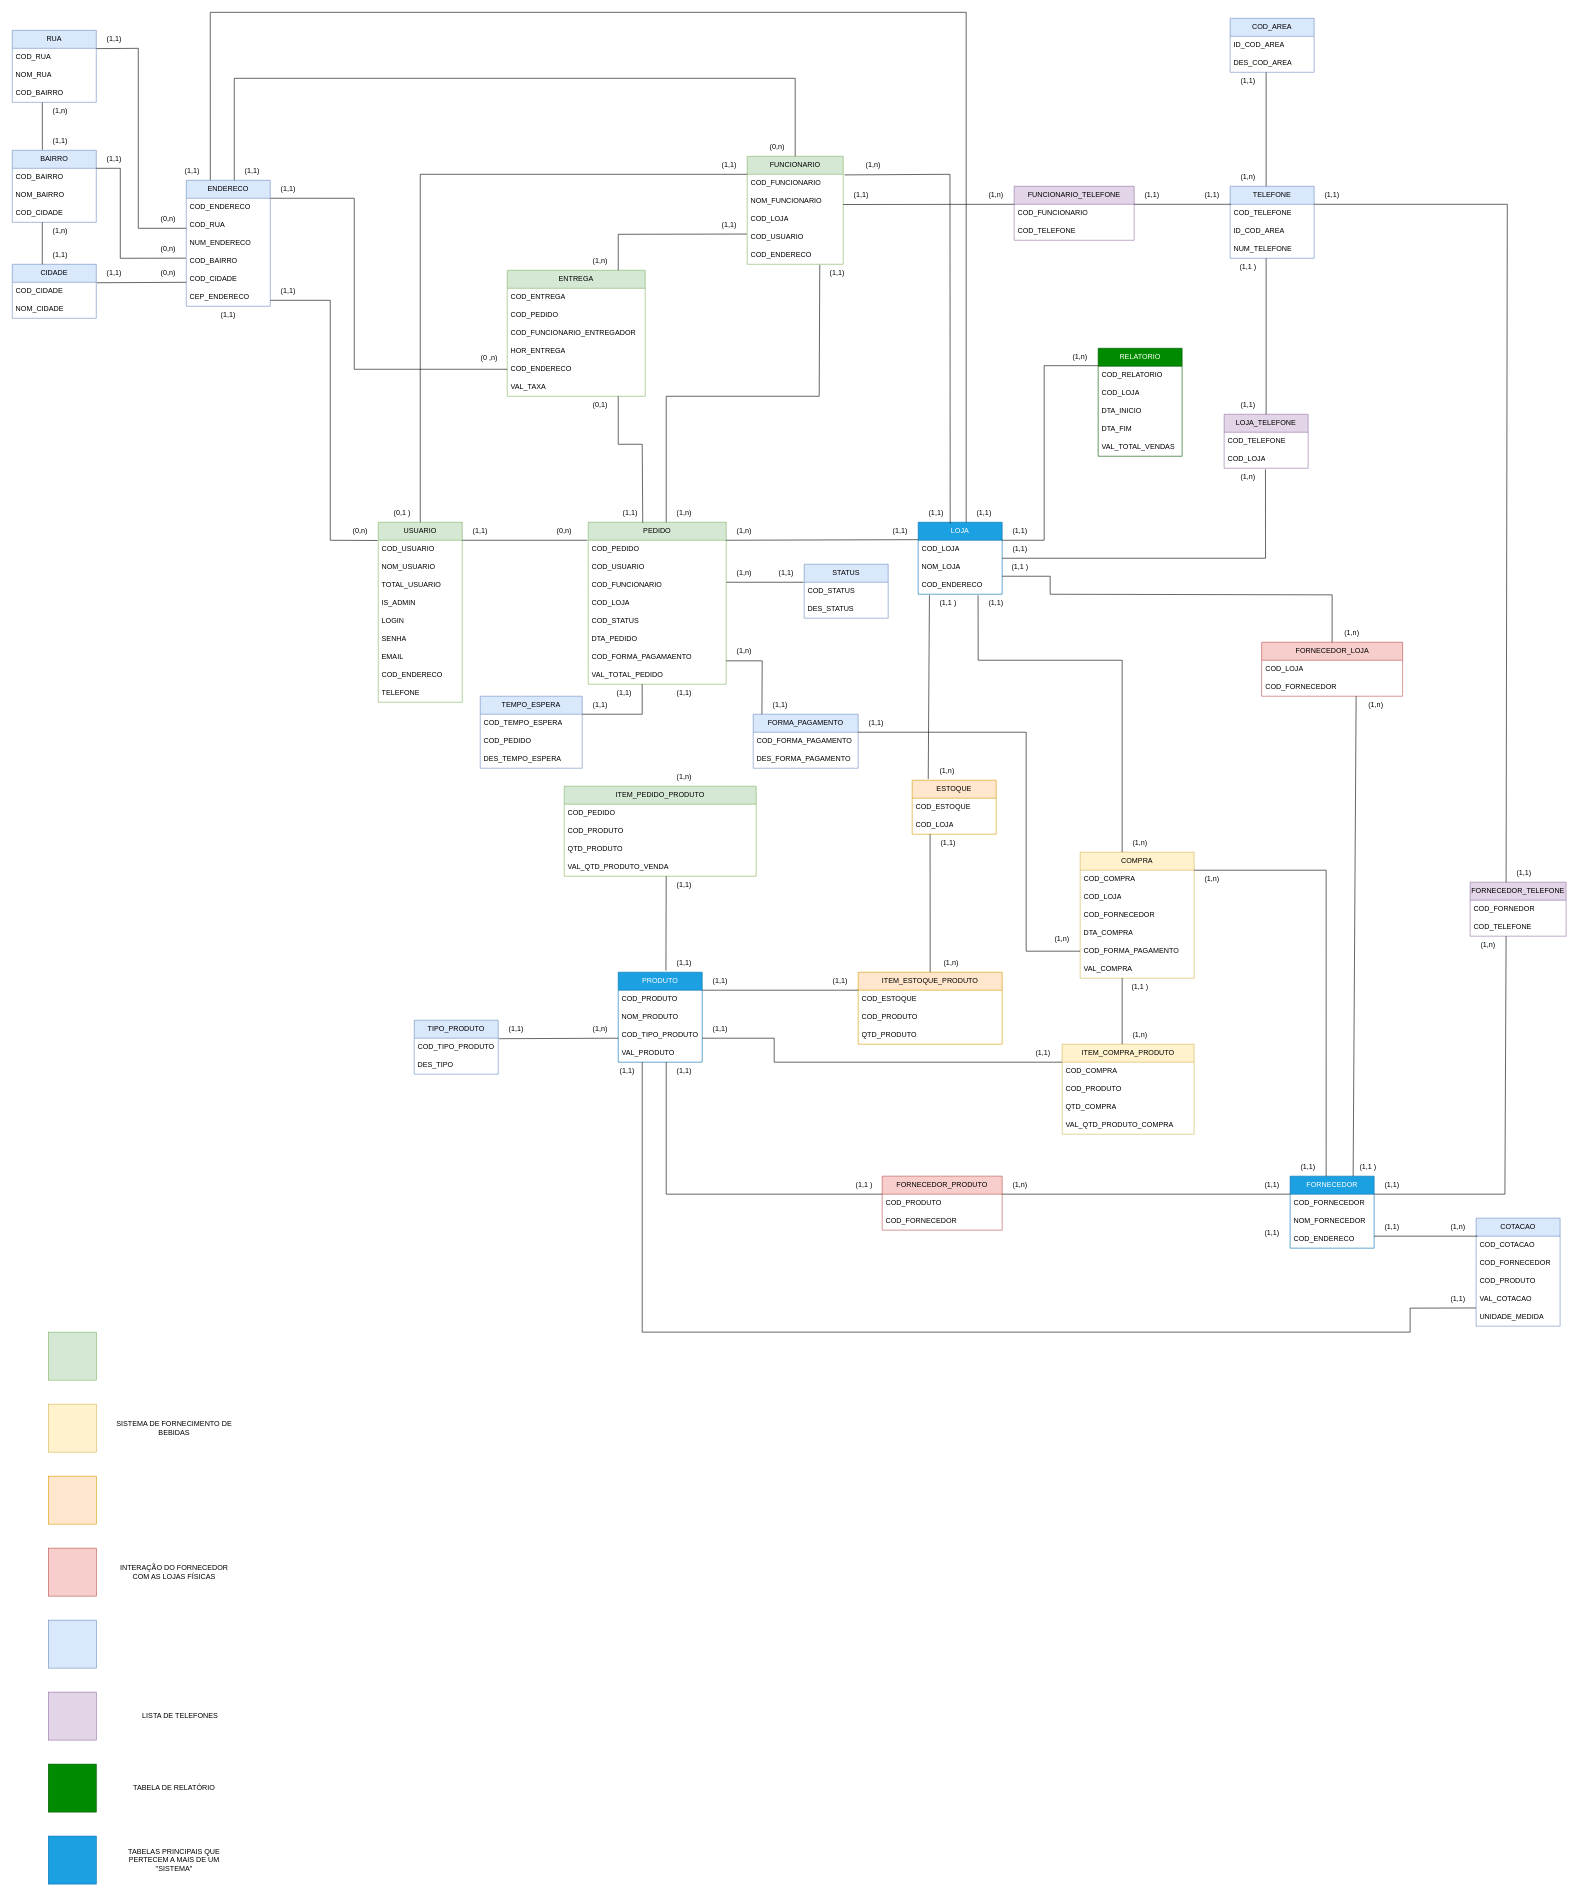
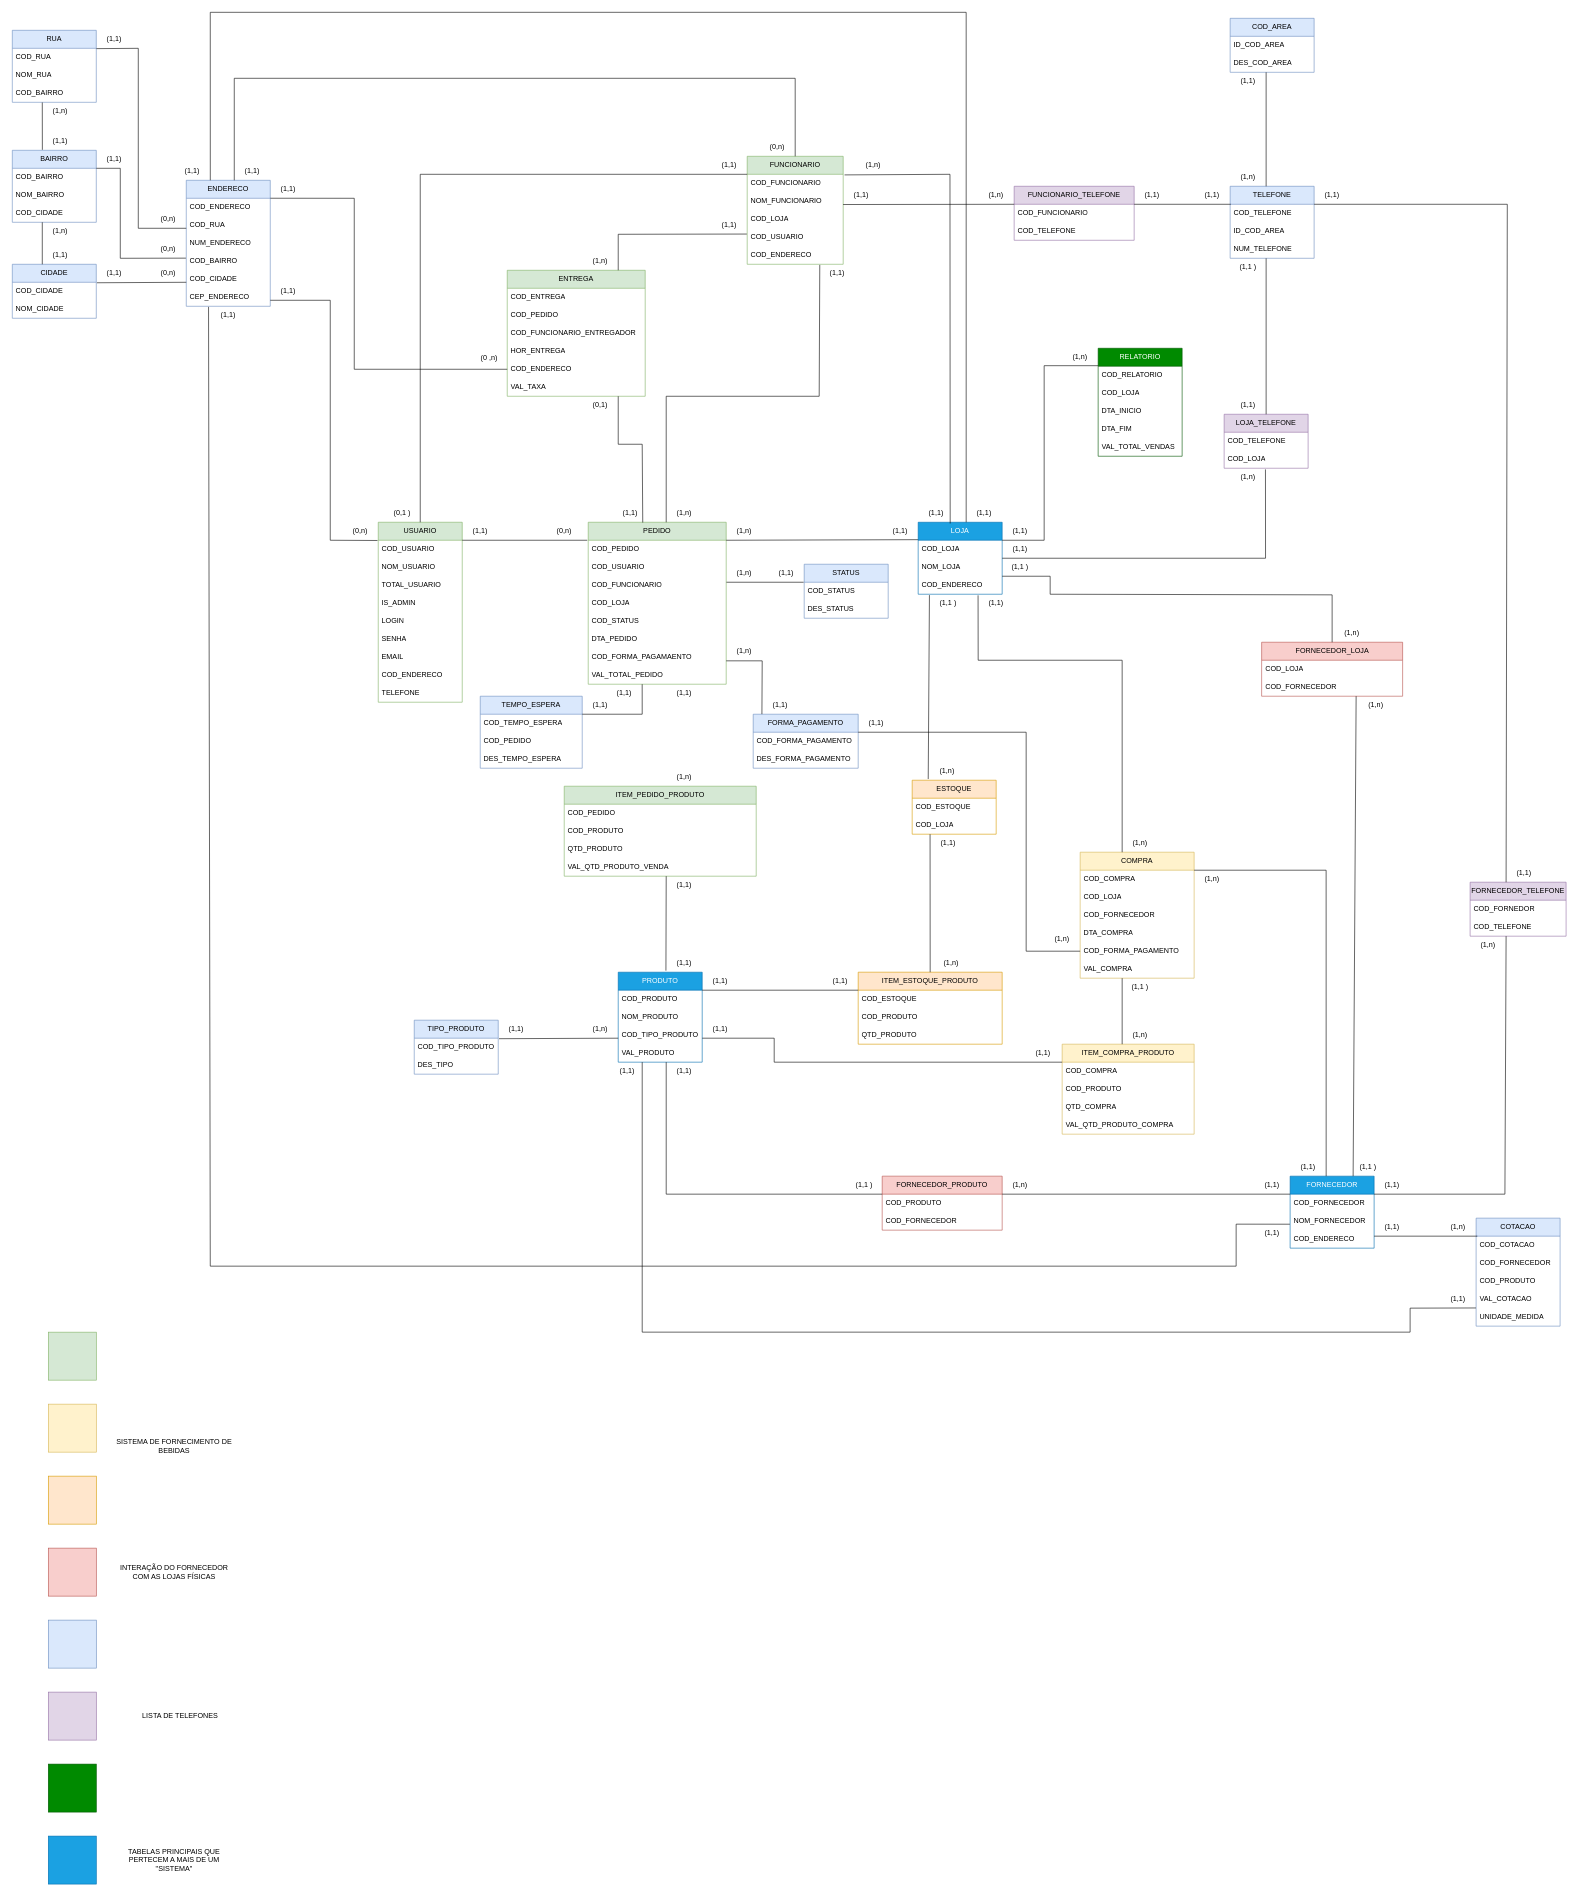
none -> (291, 1266)
(174, 1428) -> (174, 1446)
(174, 1788) -> none
